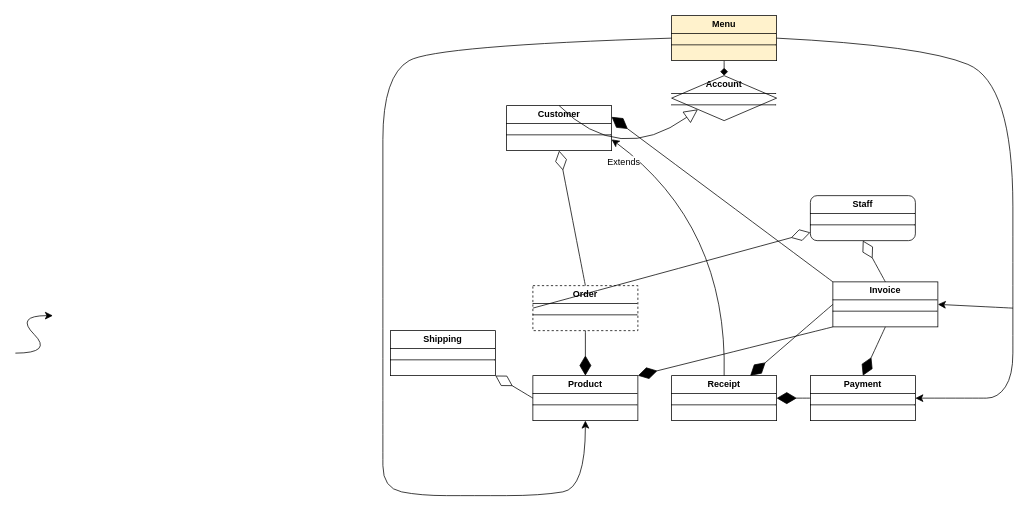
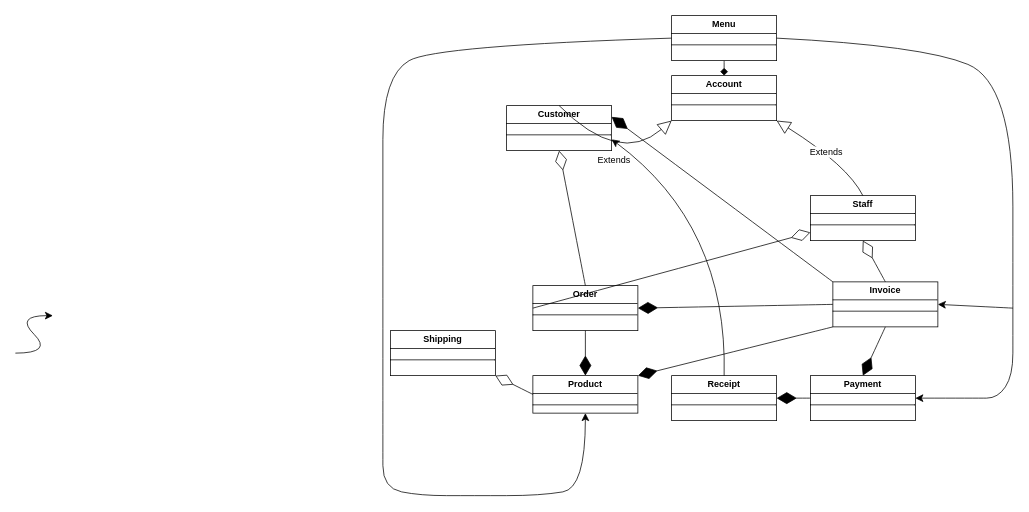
(724, 38) -> (724, 38)
(724, 98) -> (724, 98)
none -> (829, 157)
(863, 218) -> (863, 218)
(585, 308) -> (585, 308)
(799, 333) -> (775, 305)
(585, 398) -> (585, 394)
